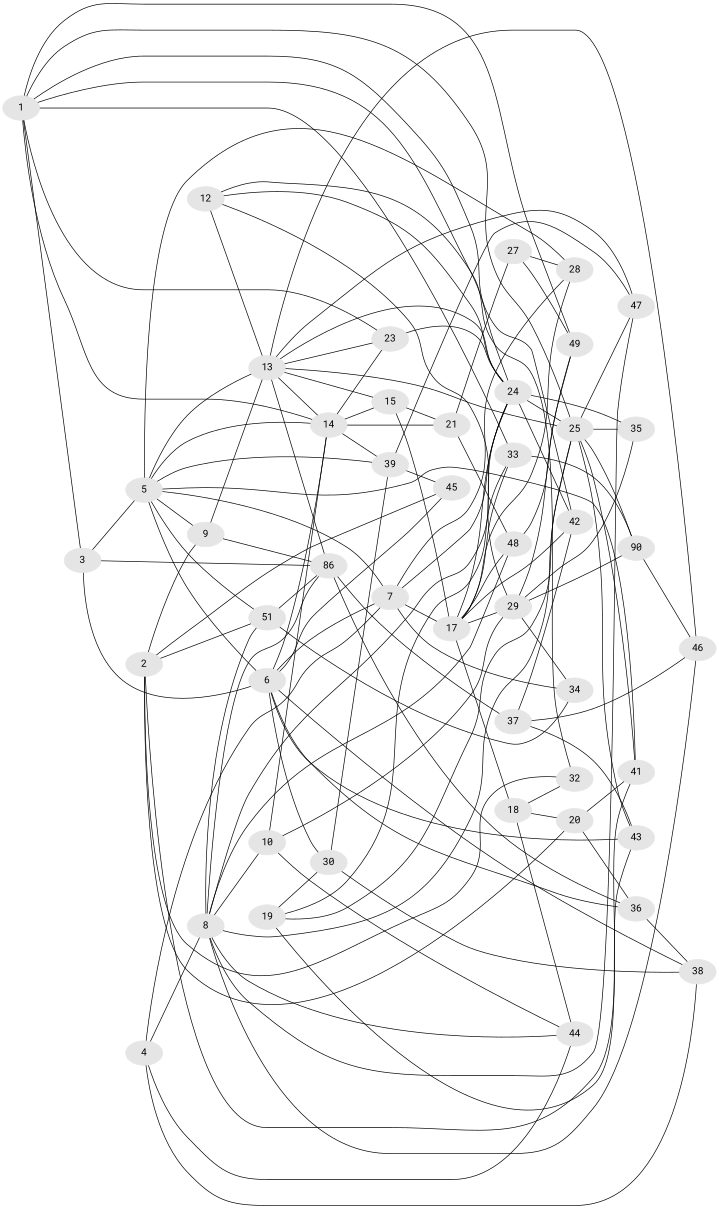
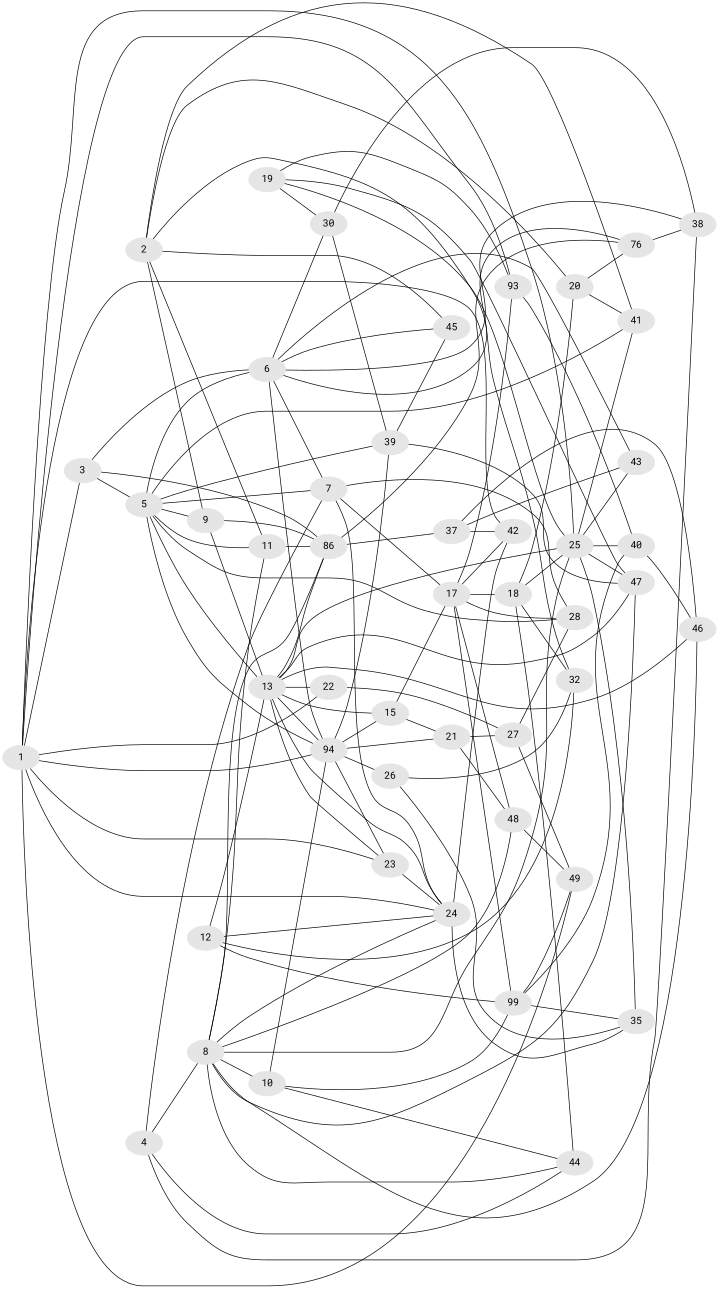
(538, 407) -> (538, 575)
(329, 425) -> (329, 750)
(513, 455) -> (513, 287)
(481, 521) -> none
(636, 548) -> (636, 546)
(513, 607) -> (513, 1003)
(267, 618) -> (267, 547)
none -> (329, 687)
(575, 690) -> none
none -> (390, 776)
(636, 909) -> (636, 245)
(525, 1108) -> (502, 323)
